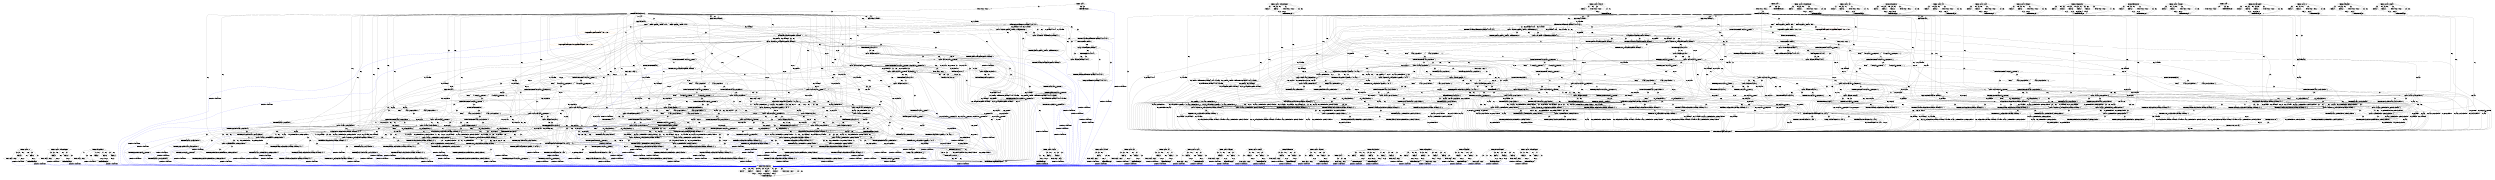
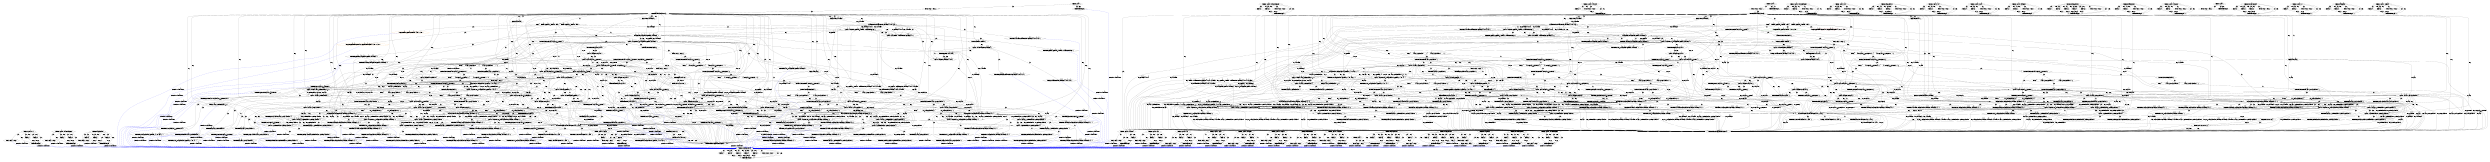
(905, 63) -> (475, 80)
(1036, 91) -> (274, 96)
